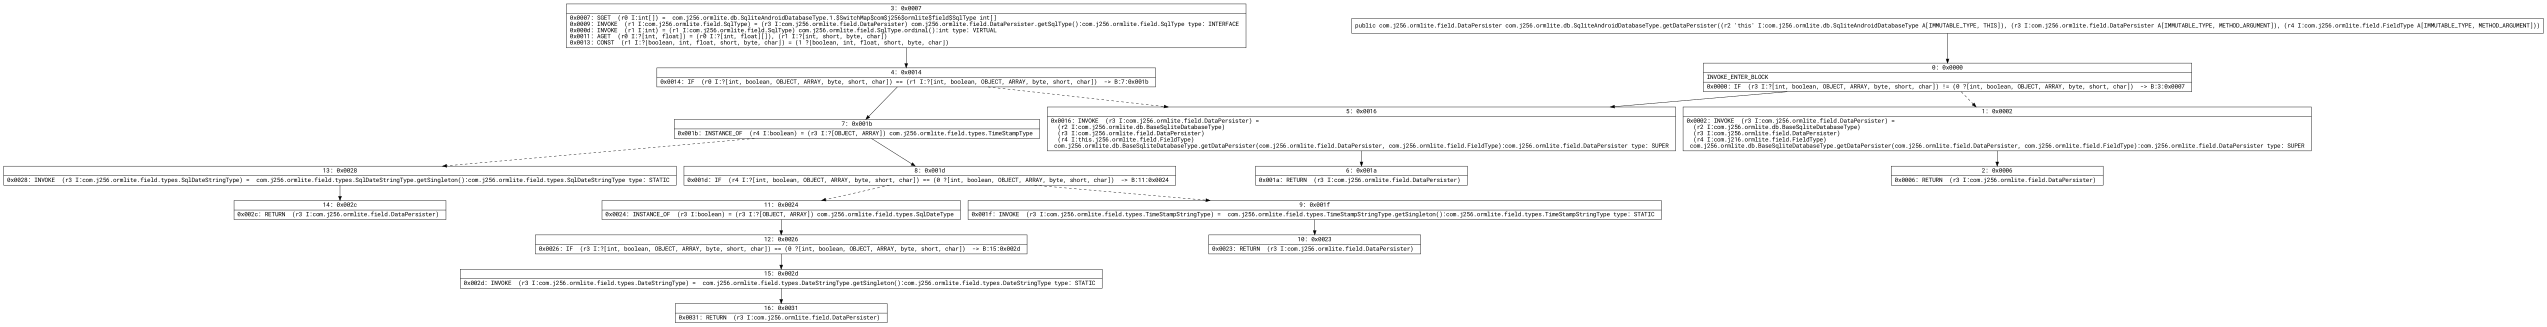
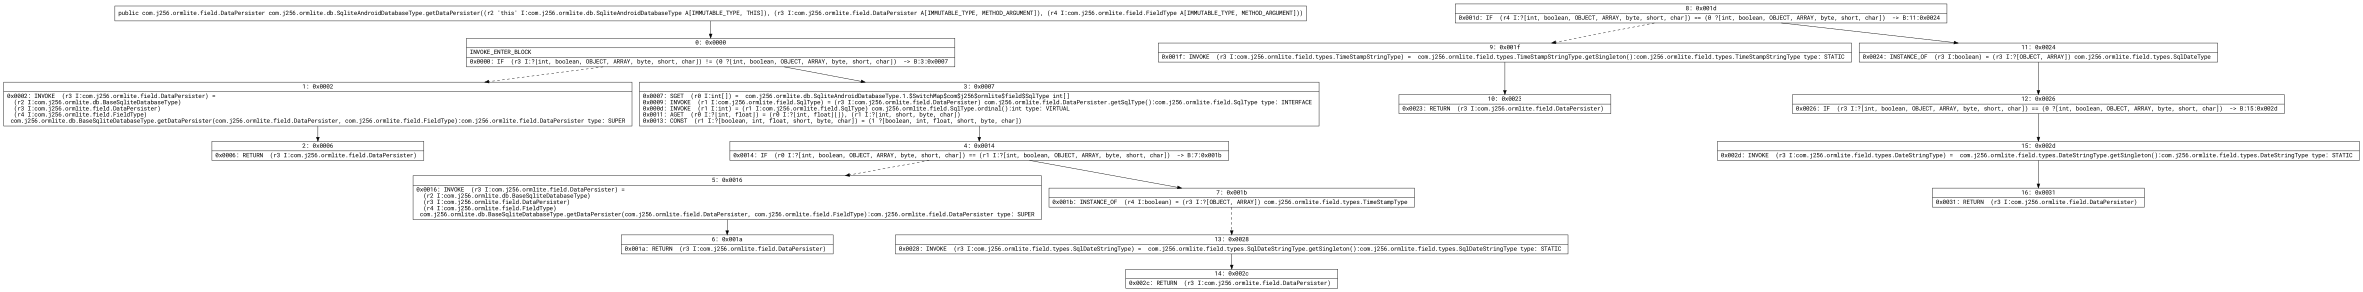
(1701, 99) -> (823, 74)
(1122, 140) -> (487, 208)
(1757, 140) -> (77, 115)
(892, 151) -> none
(858, 192) -> (1868, 33)
